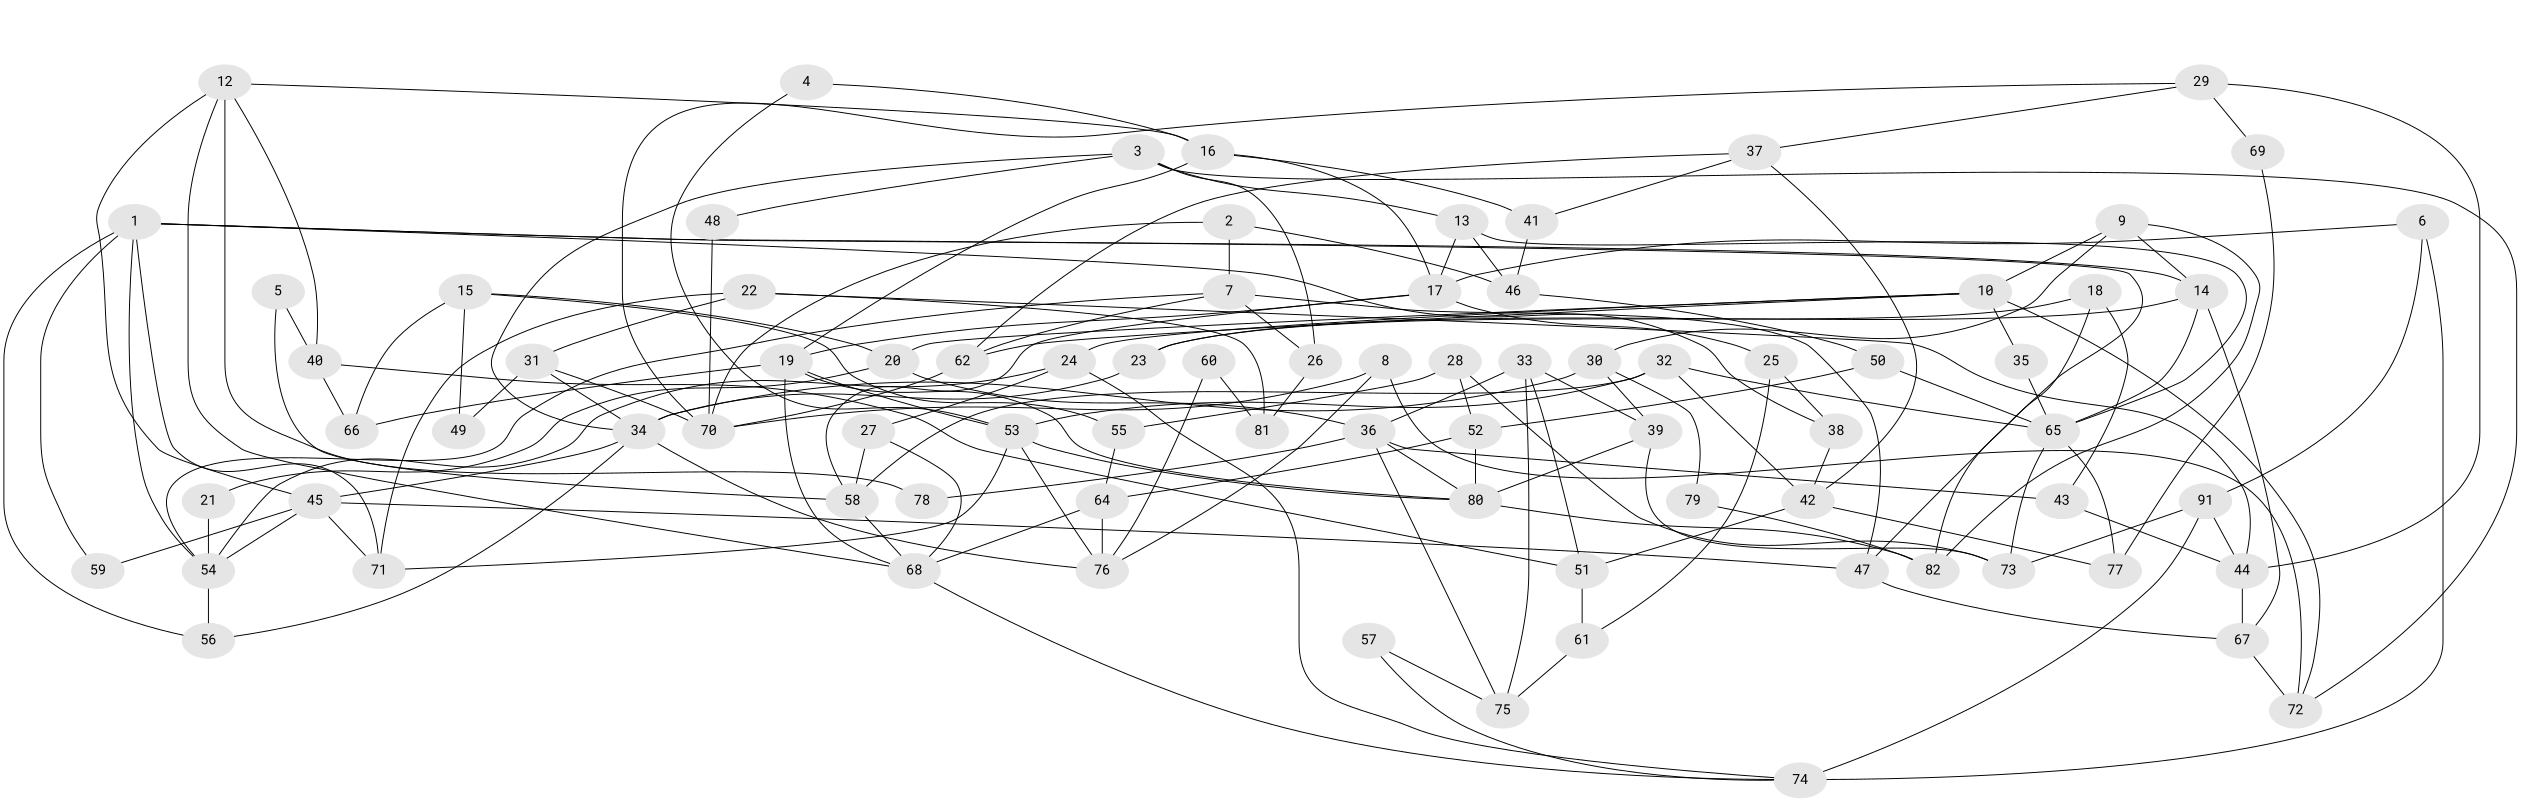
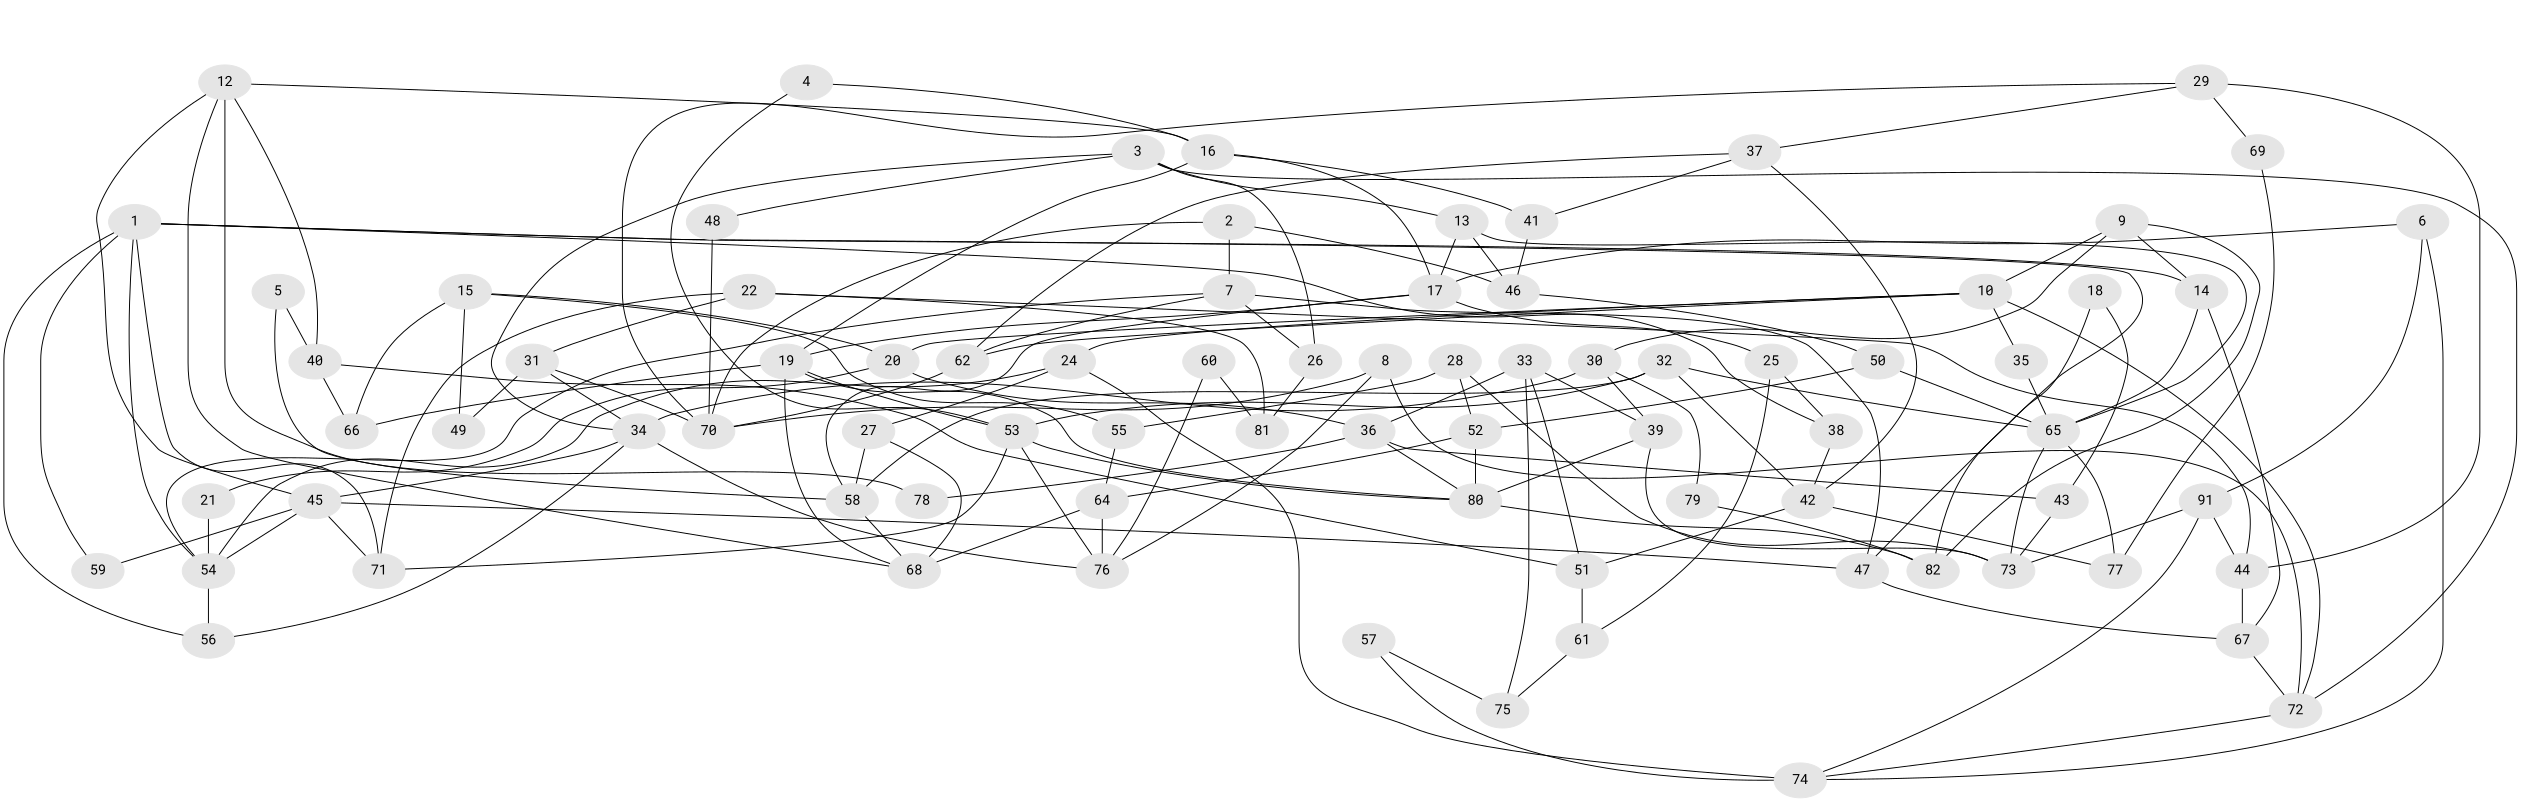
(1139, 362) -> none
(2152, 536) -> (2035, 536)
(1436, 571) -> none
(1340, 740) -> (2048, 748)
